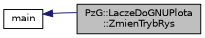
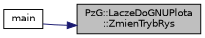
(65, 13) -> (55, 25)
